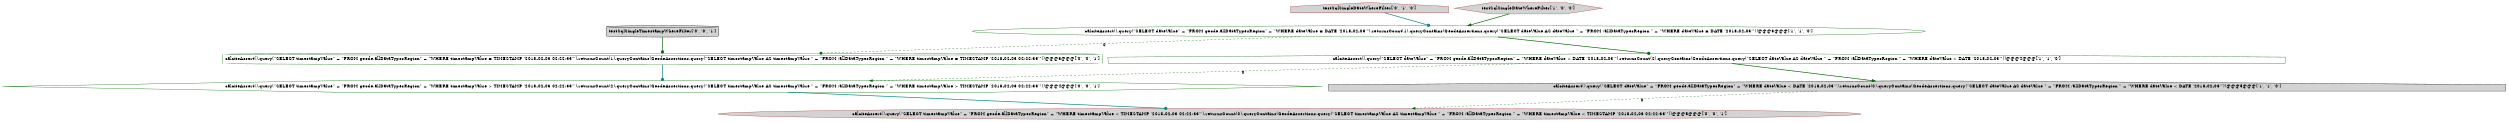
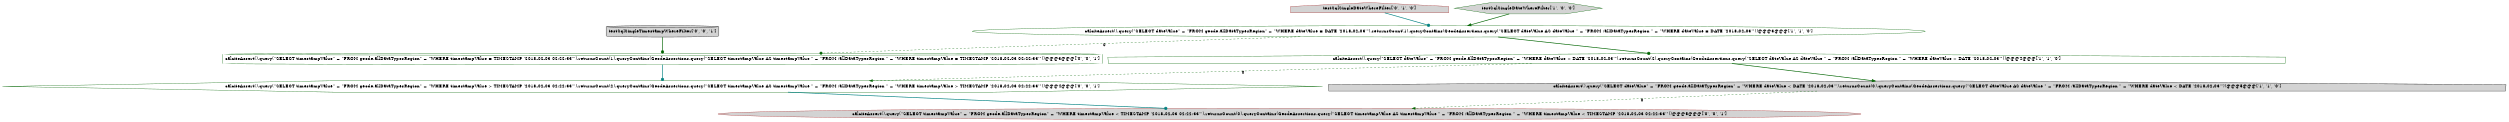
(1528, 8) -> (1528, 8)
